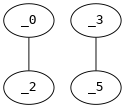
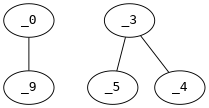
(29, 88) -> (29, 88)
none -> (180, 88)
